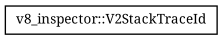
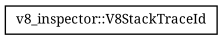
(111, 20) -> (111, 20)
